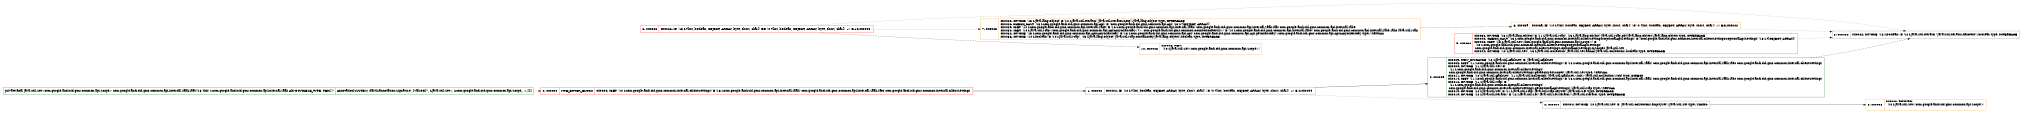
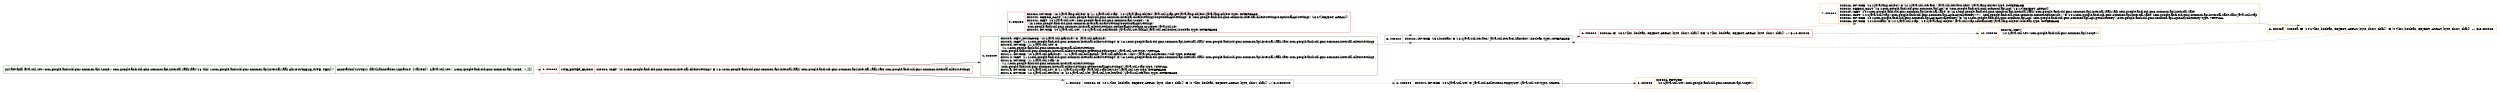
(1357, 5) -> (1575, 37)
(1370, 86) -> (925, 64)
